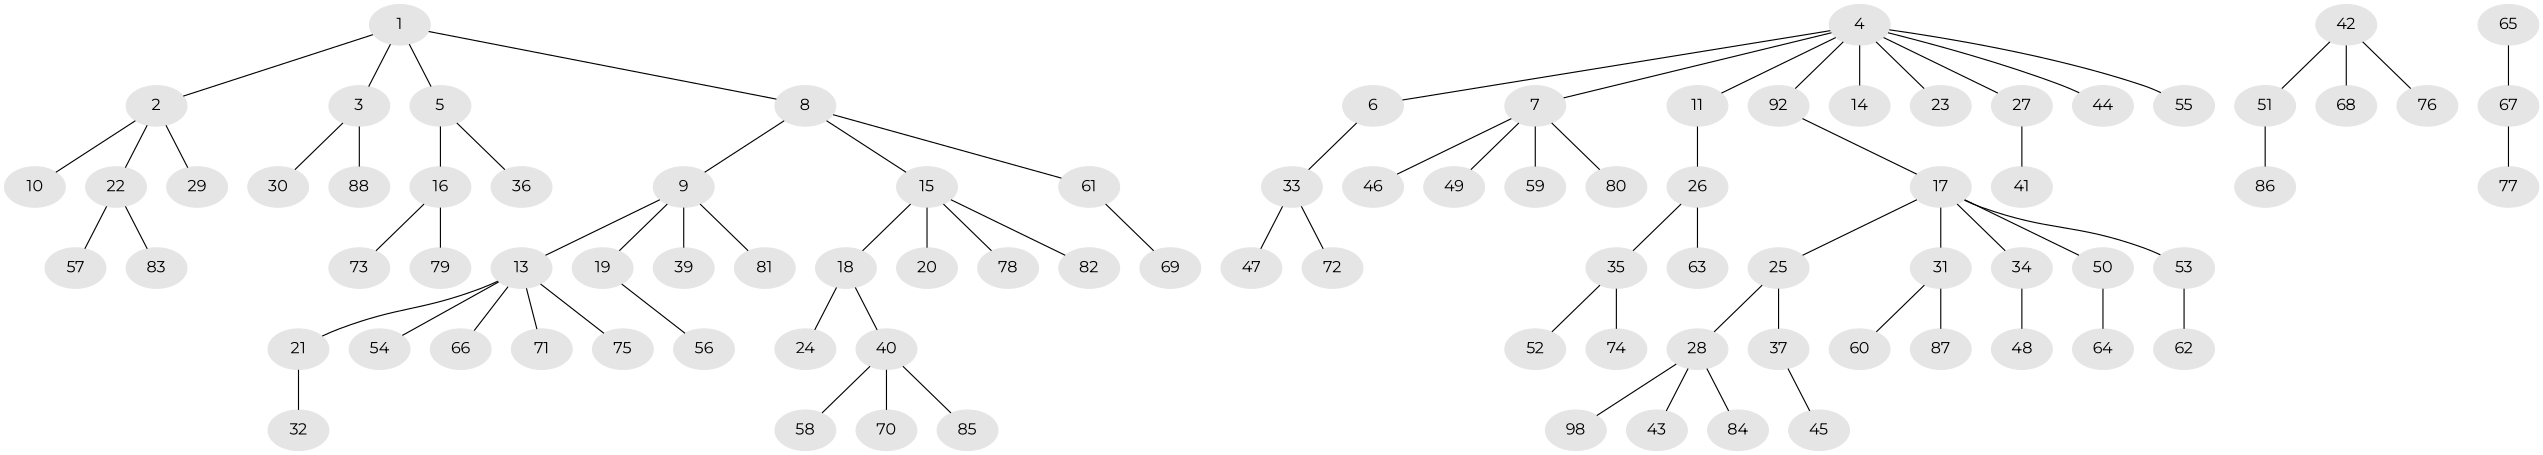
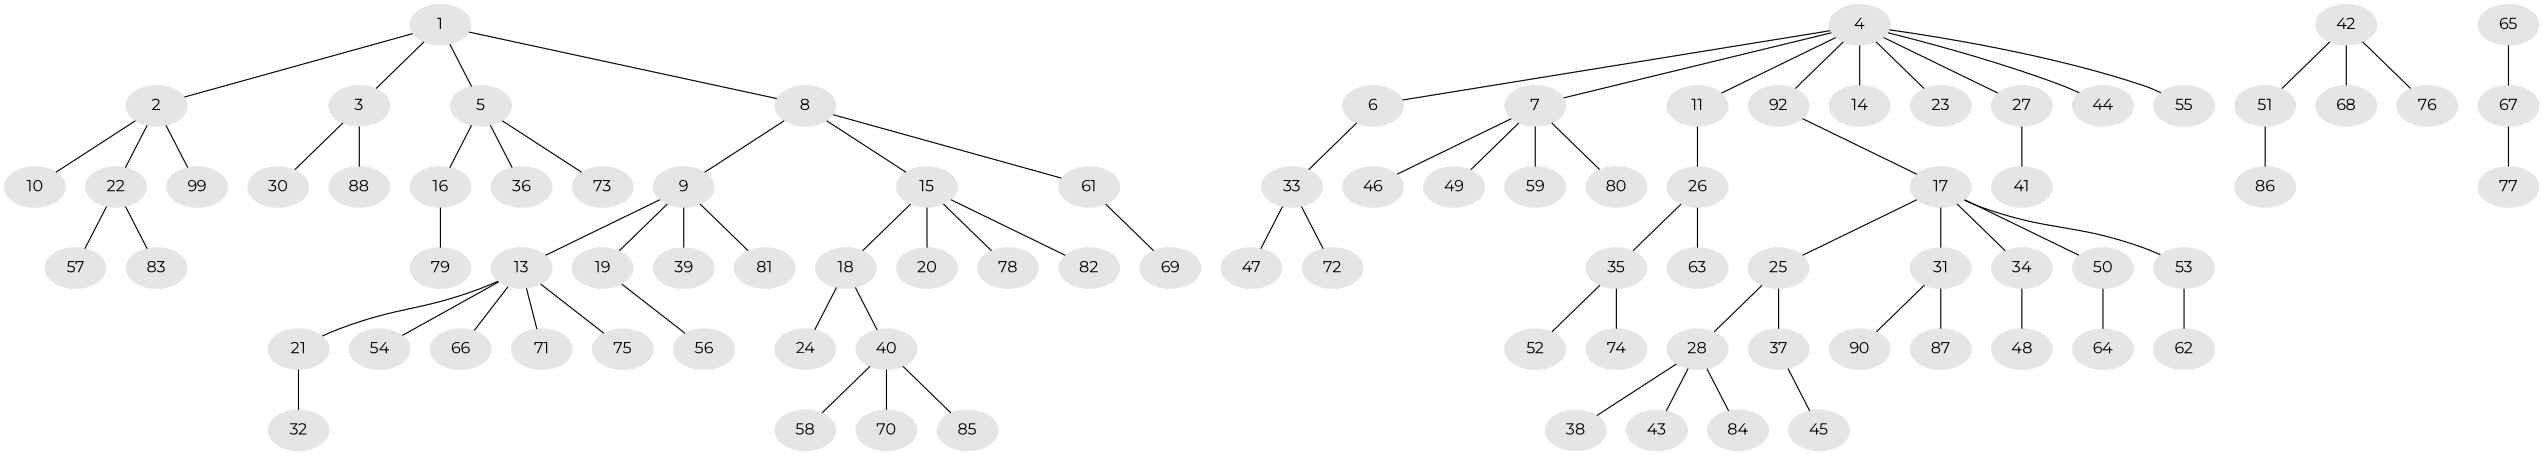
(197, 187) -> (197, 187)
(400, 227) -> (542, 147)
(1860, 349) -> (1860, 349)
(1576, 430) -> (1576, 430)
